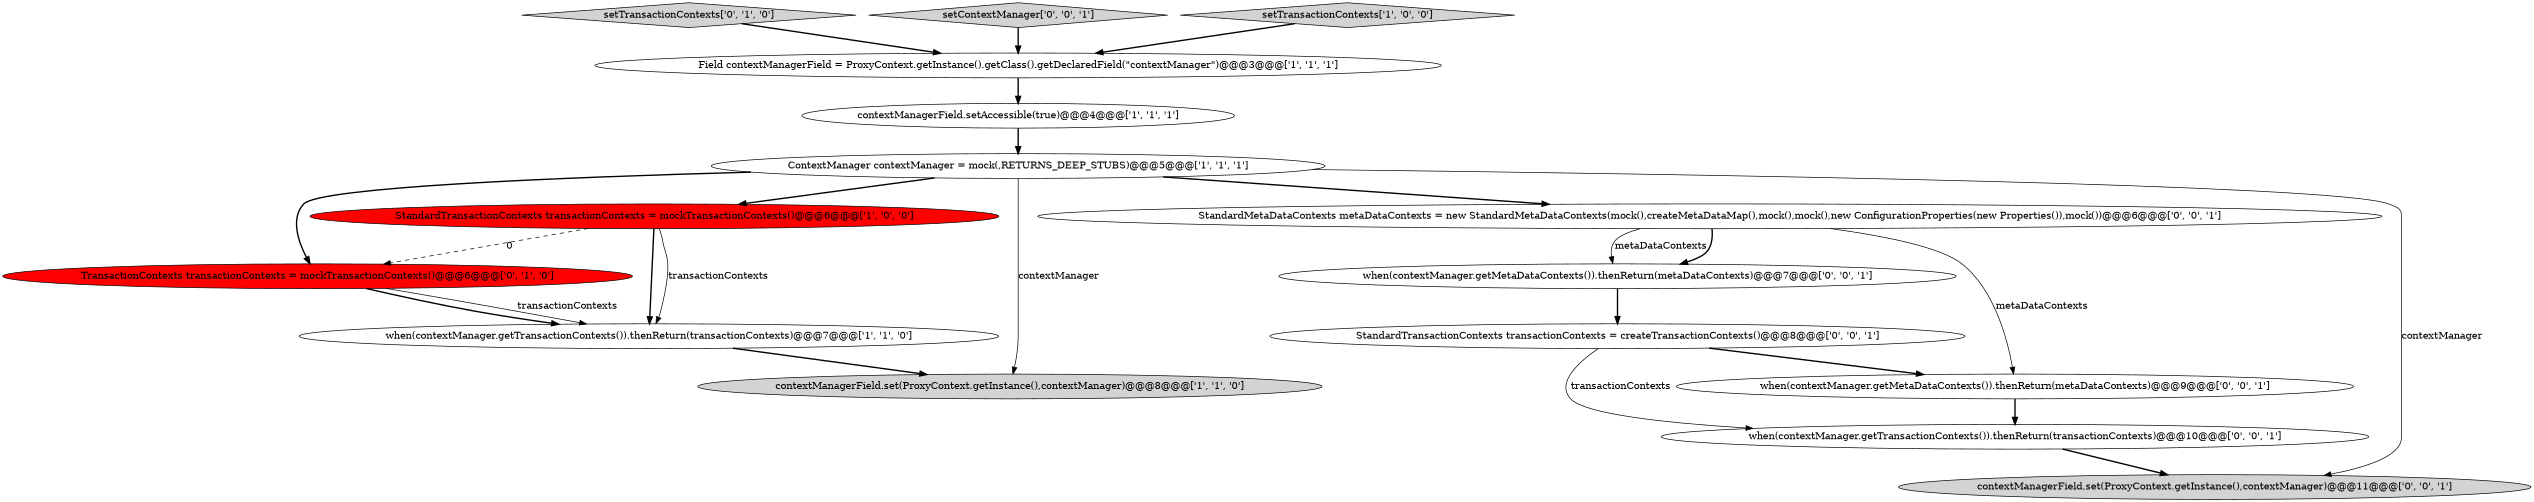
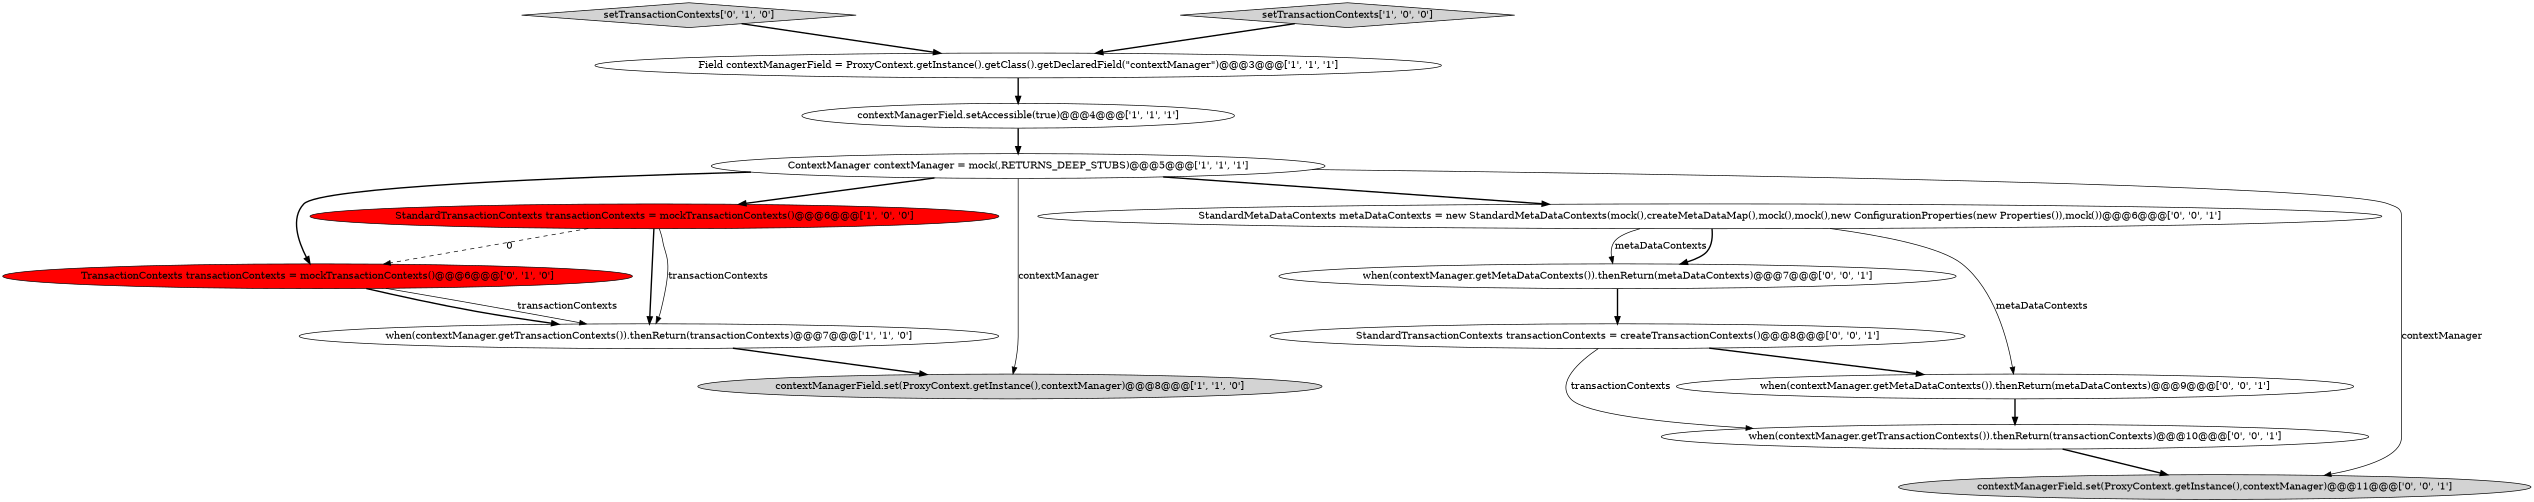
(1018, 15) -> none
